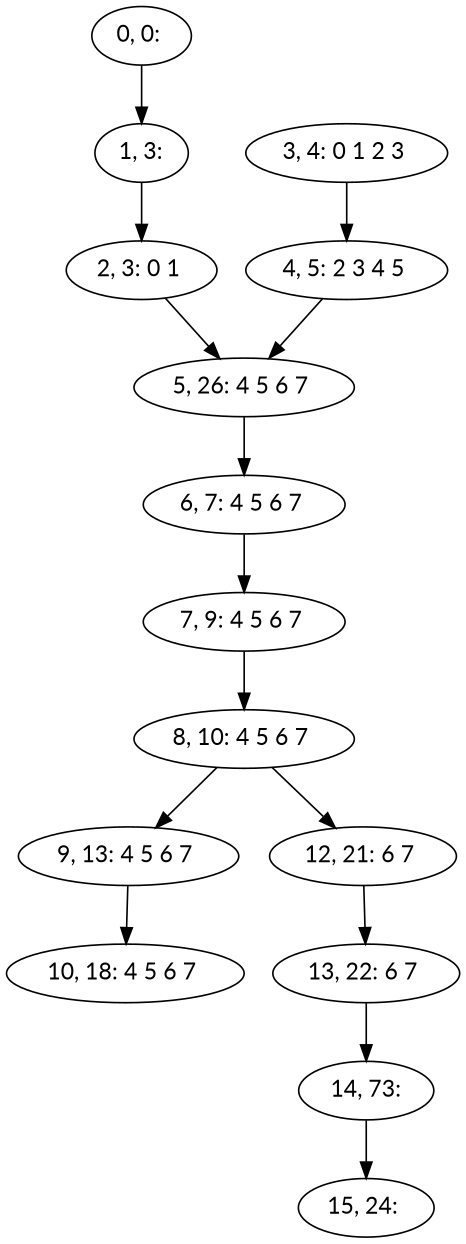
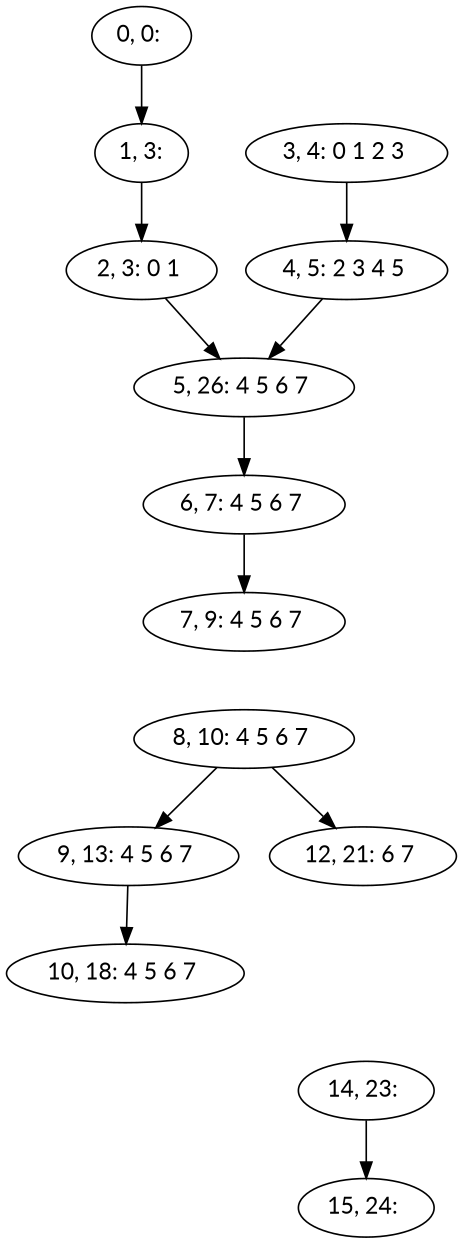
(244, 672) -> none
(366, 973) -> none
(366, 1091) -> (366, 1091)
